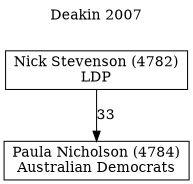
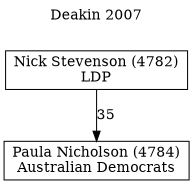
(106, 115) -> (106, 115)
